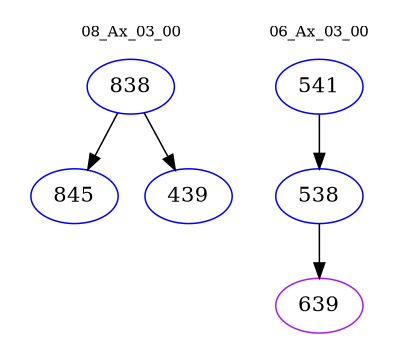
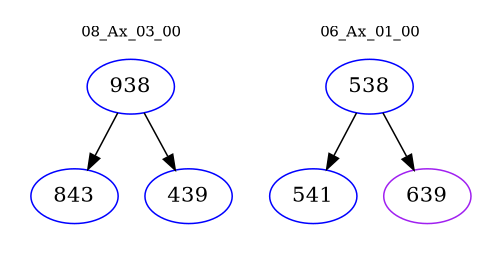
(319, 33) -> (370, 33)
(131, 87) -> (131, 87)
(319, 134) -> (345, 134)
(75, 196) -> (75, 196)
